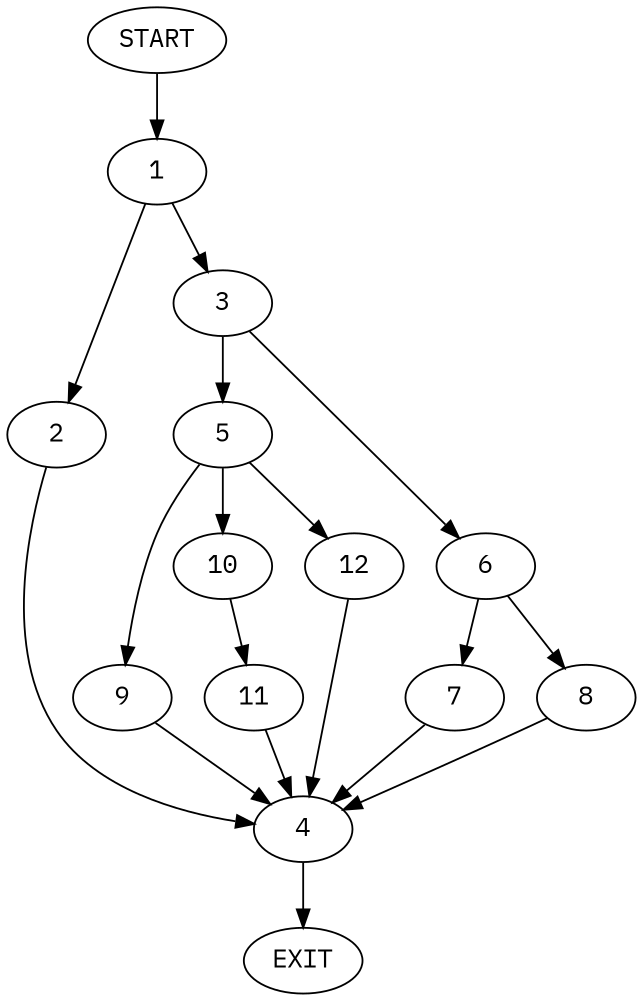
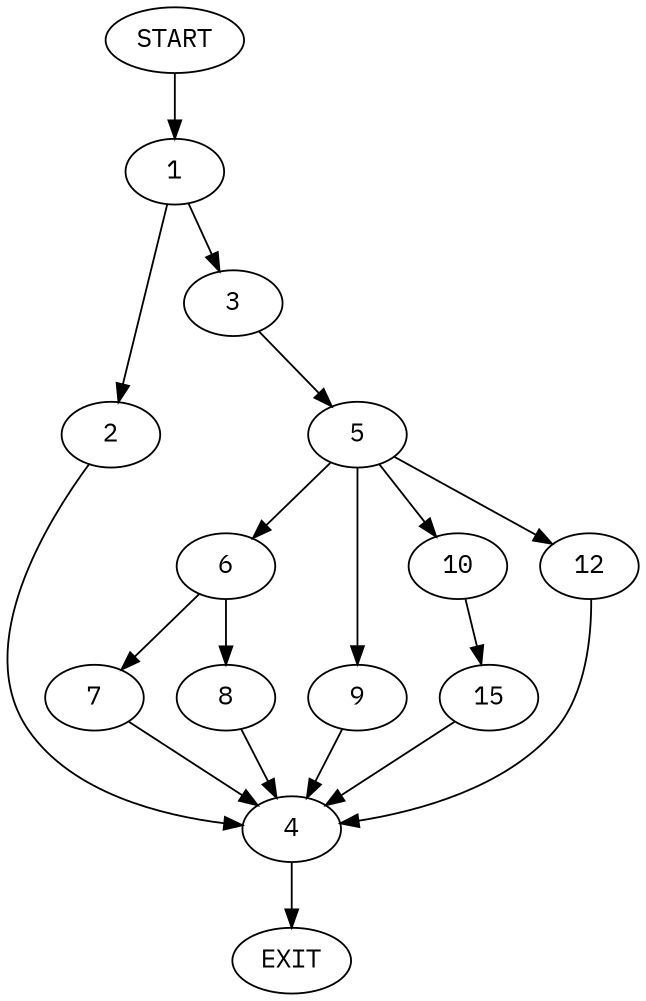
(348, 428) -> (298, 494)
(254, 698) -> (489, 698)
